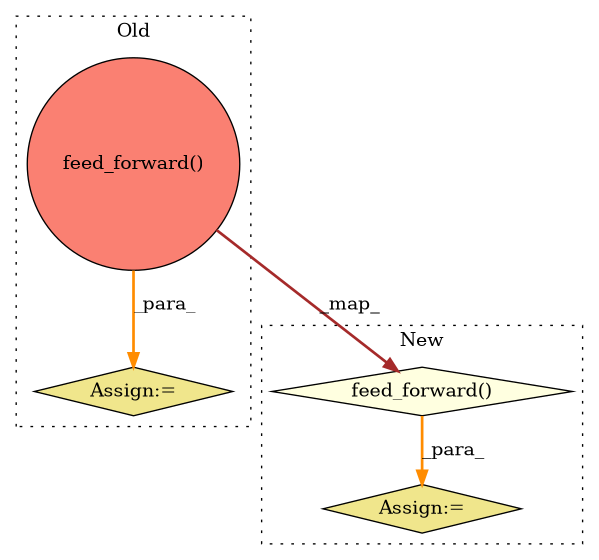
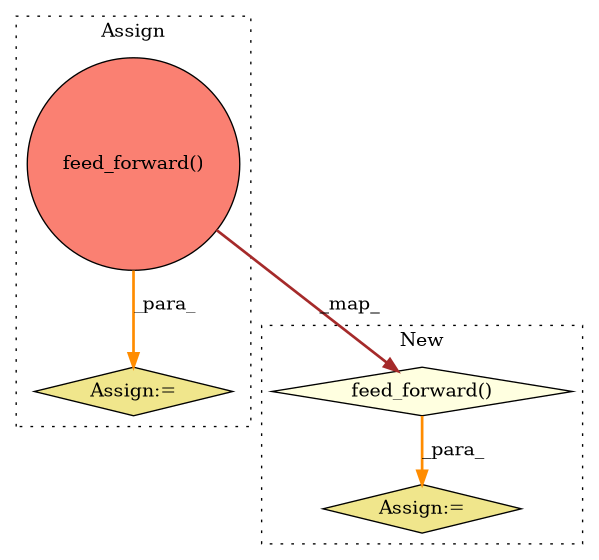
(134, 32) -> (134, 32)
